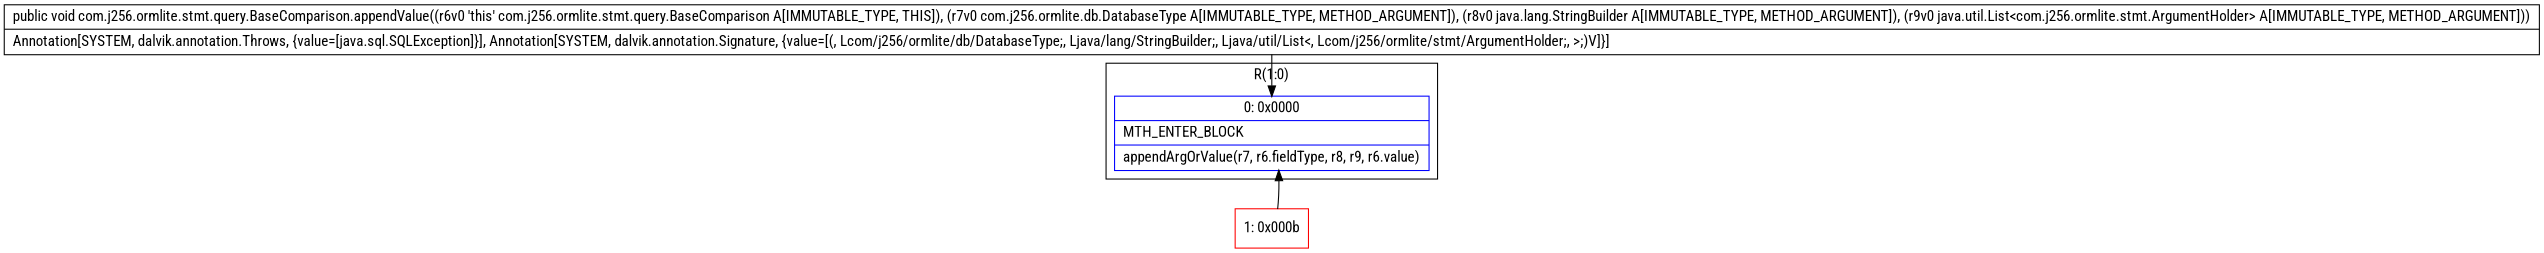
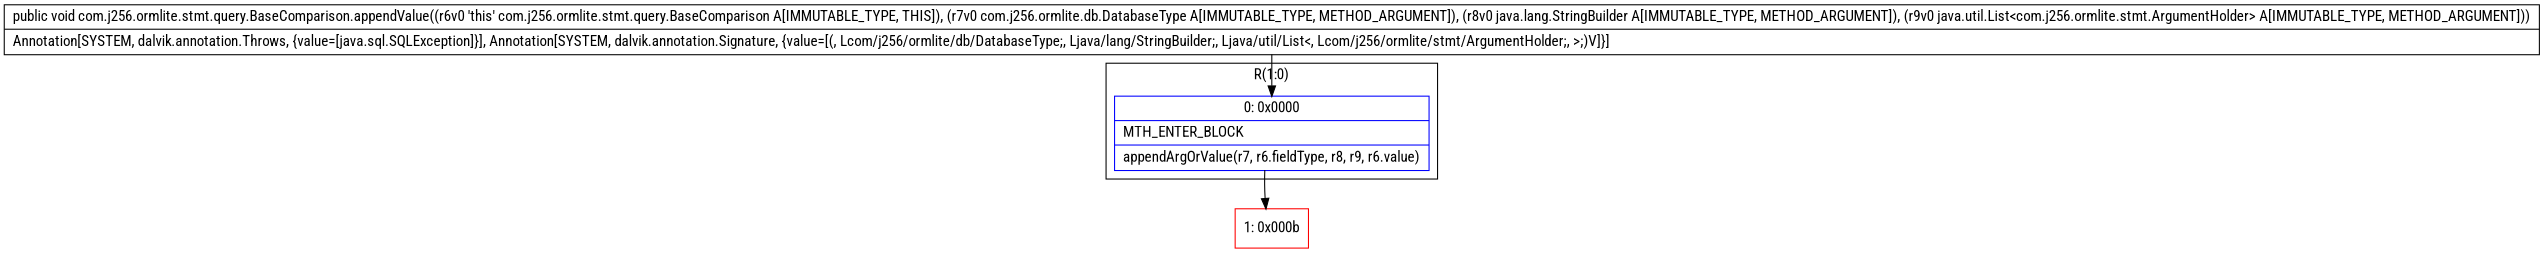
(1279, 195) -> (1265, 186)
